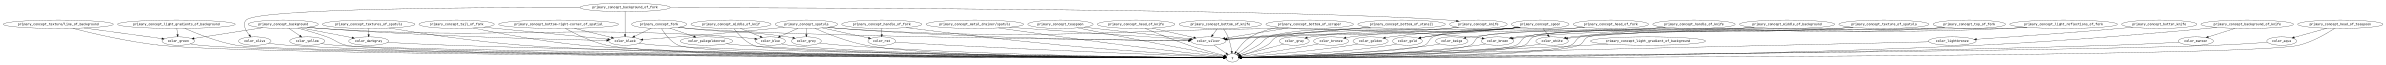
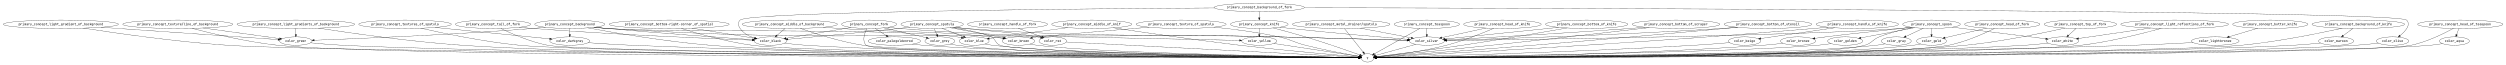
none -> (781, 32)
none -> (1259, 32)
none -> (189, 33)
(1065, 45) -> none
